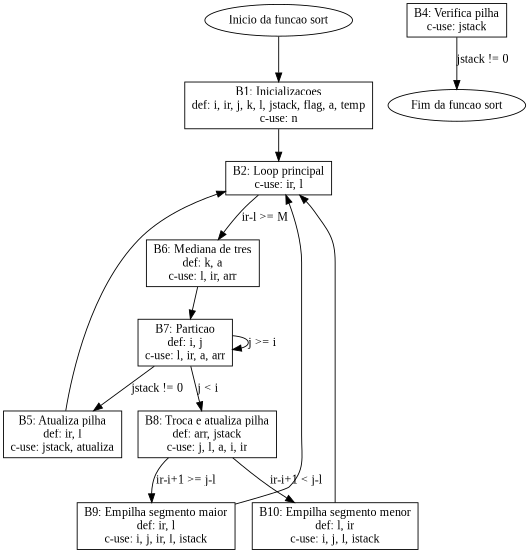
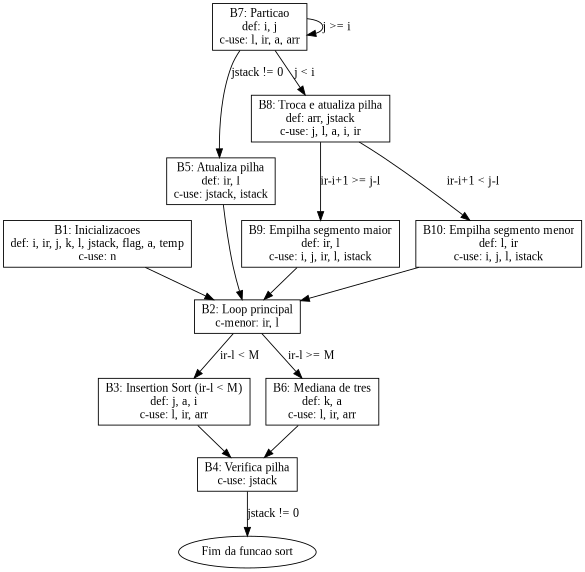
(279, 20) -> none
(279, 178) -> (247, 317)
(195, 299) -> (284, 438)
none -> (174, 402)
(63, 434) -> (221, 181)
